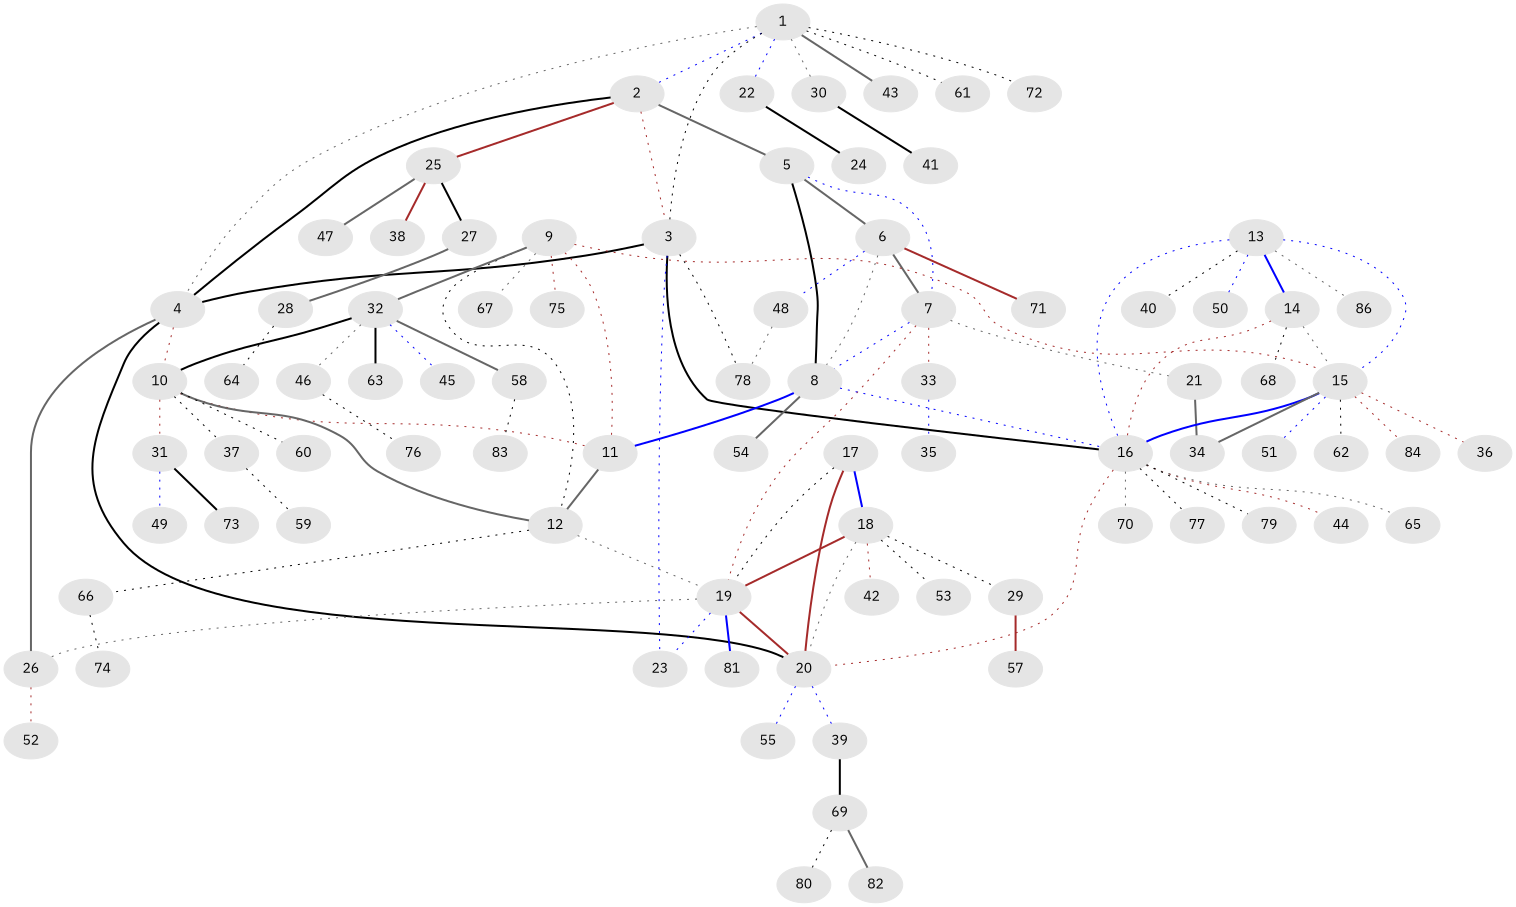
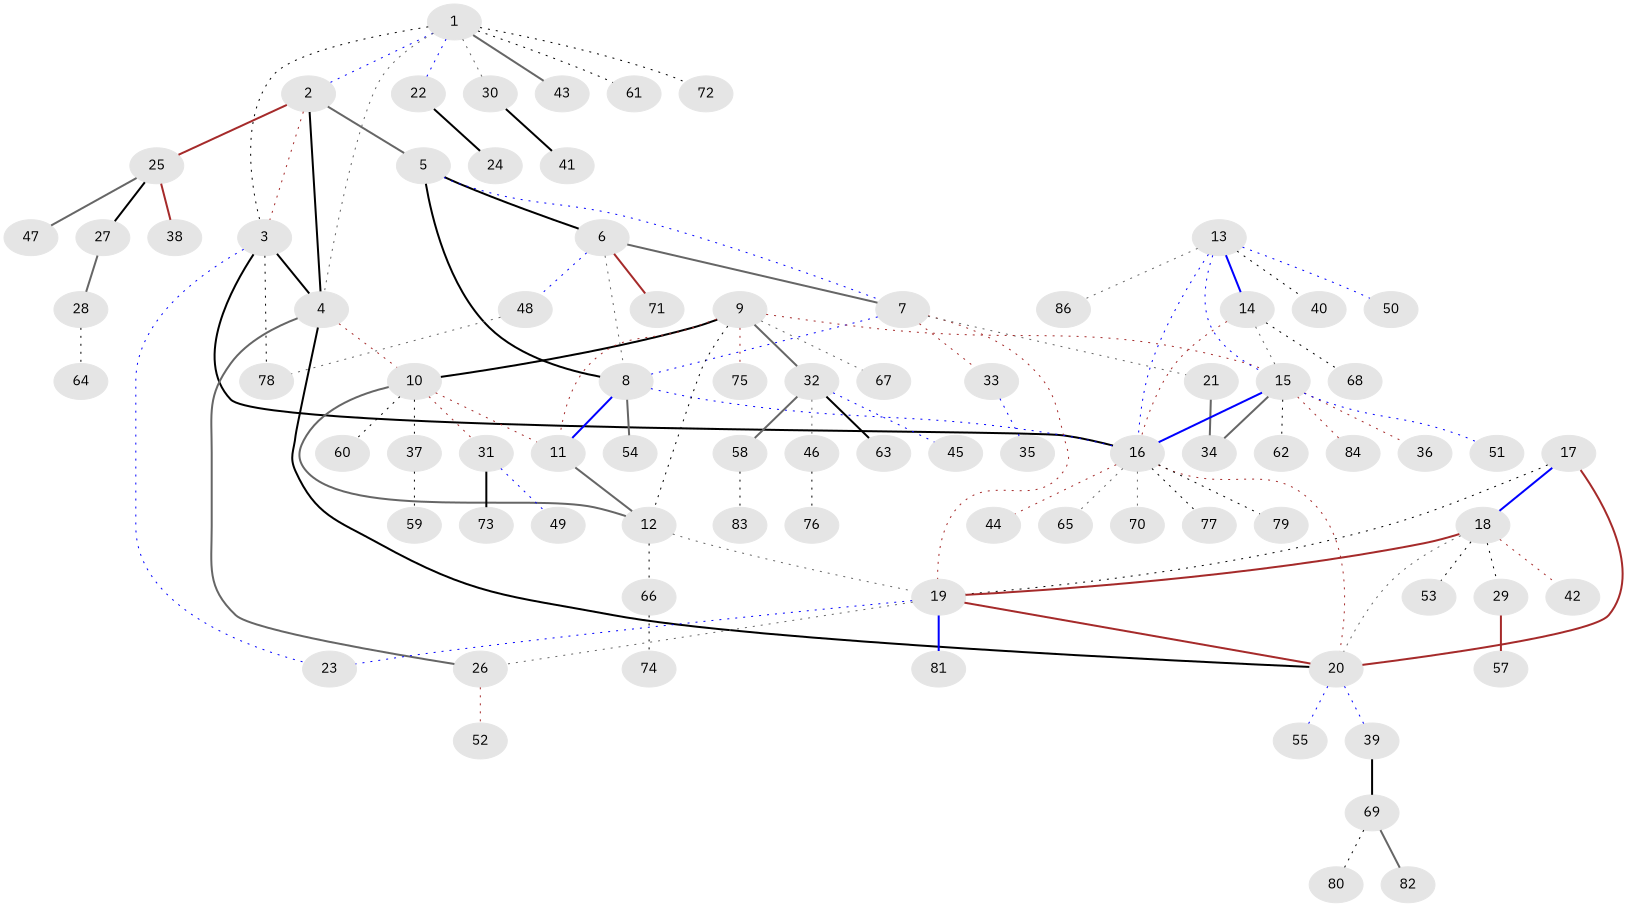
(835, 202) -> (511, 204)
(270, 341) -> (580, 353)
